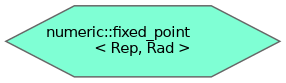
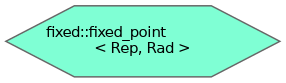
(143, 41) -> (143, 41)
